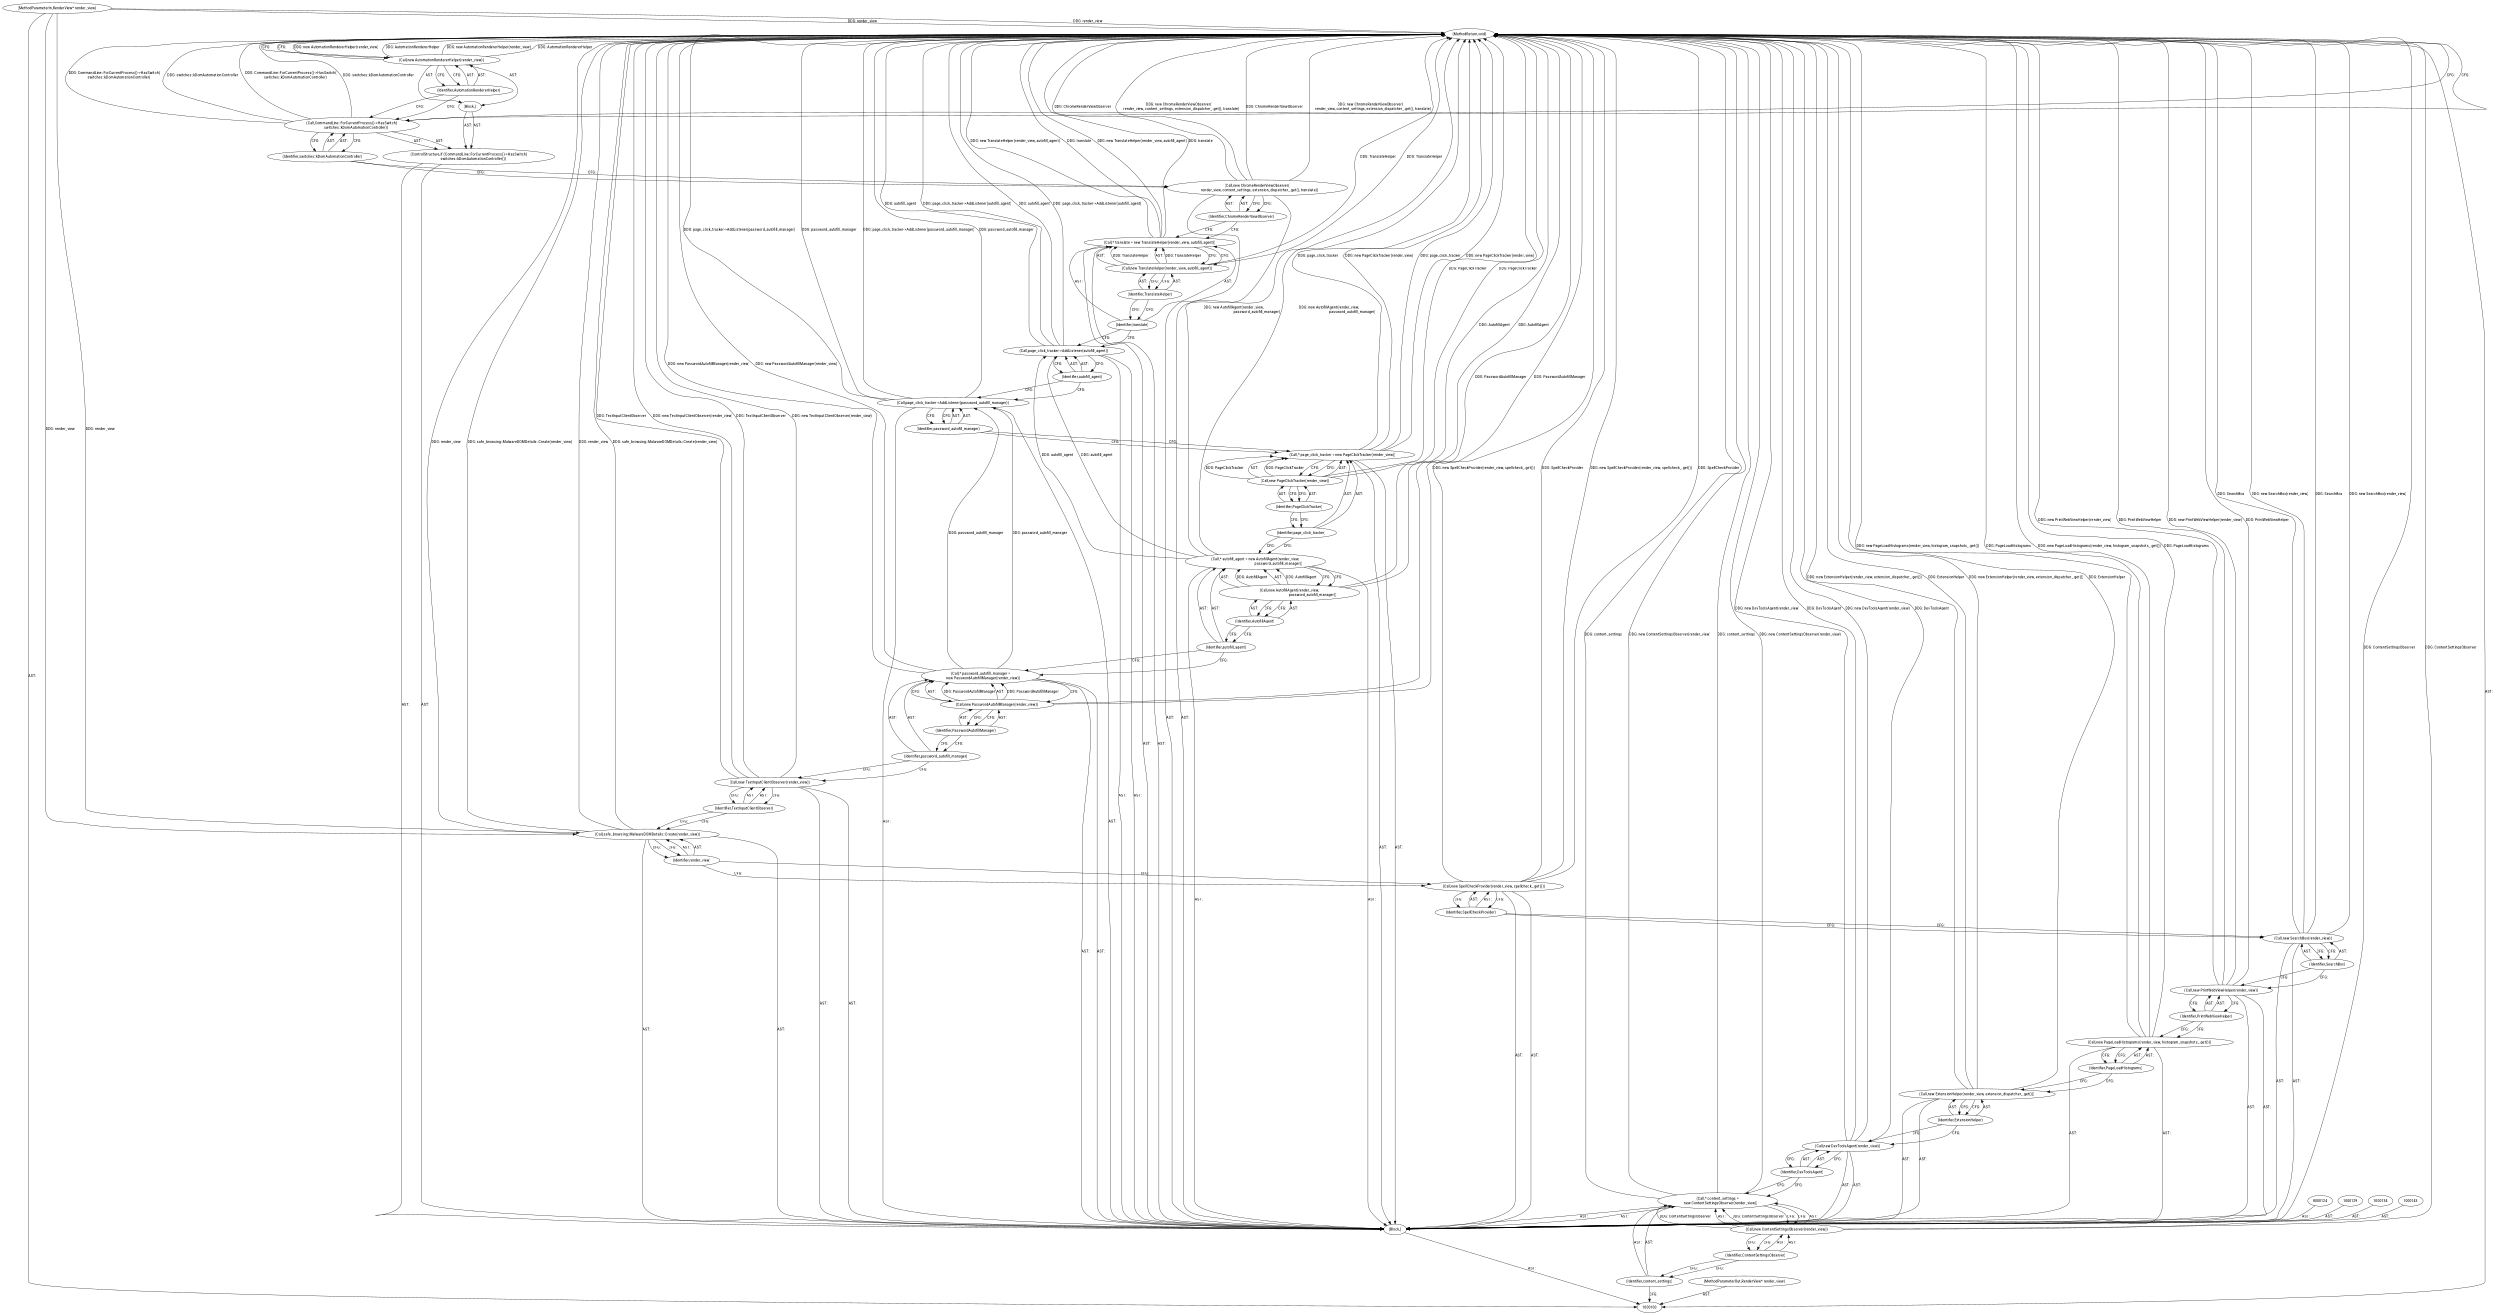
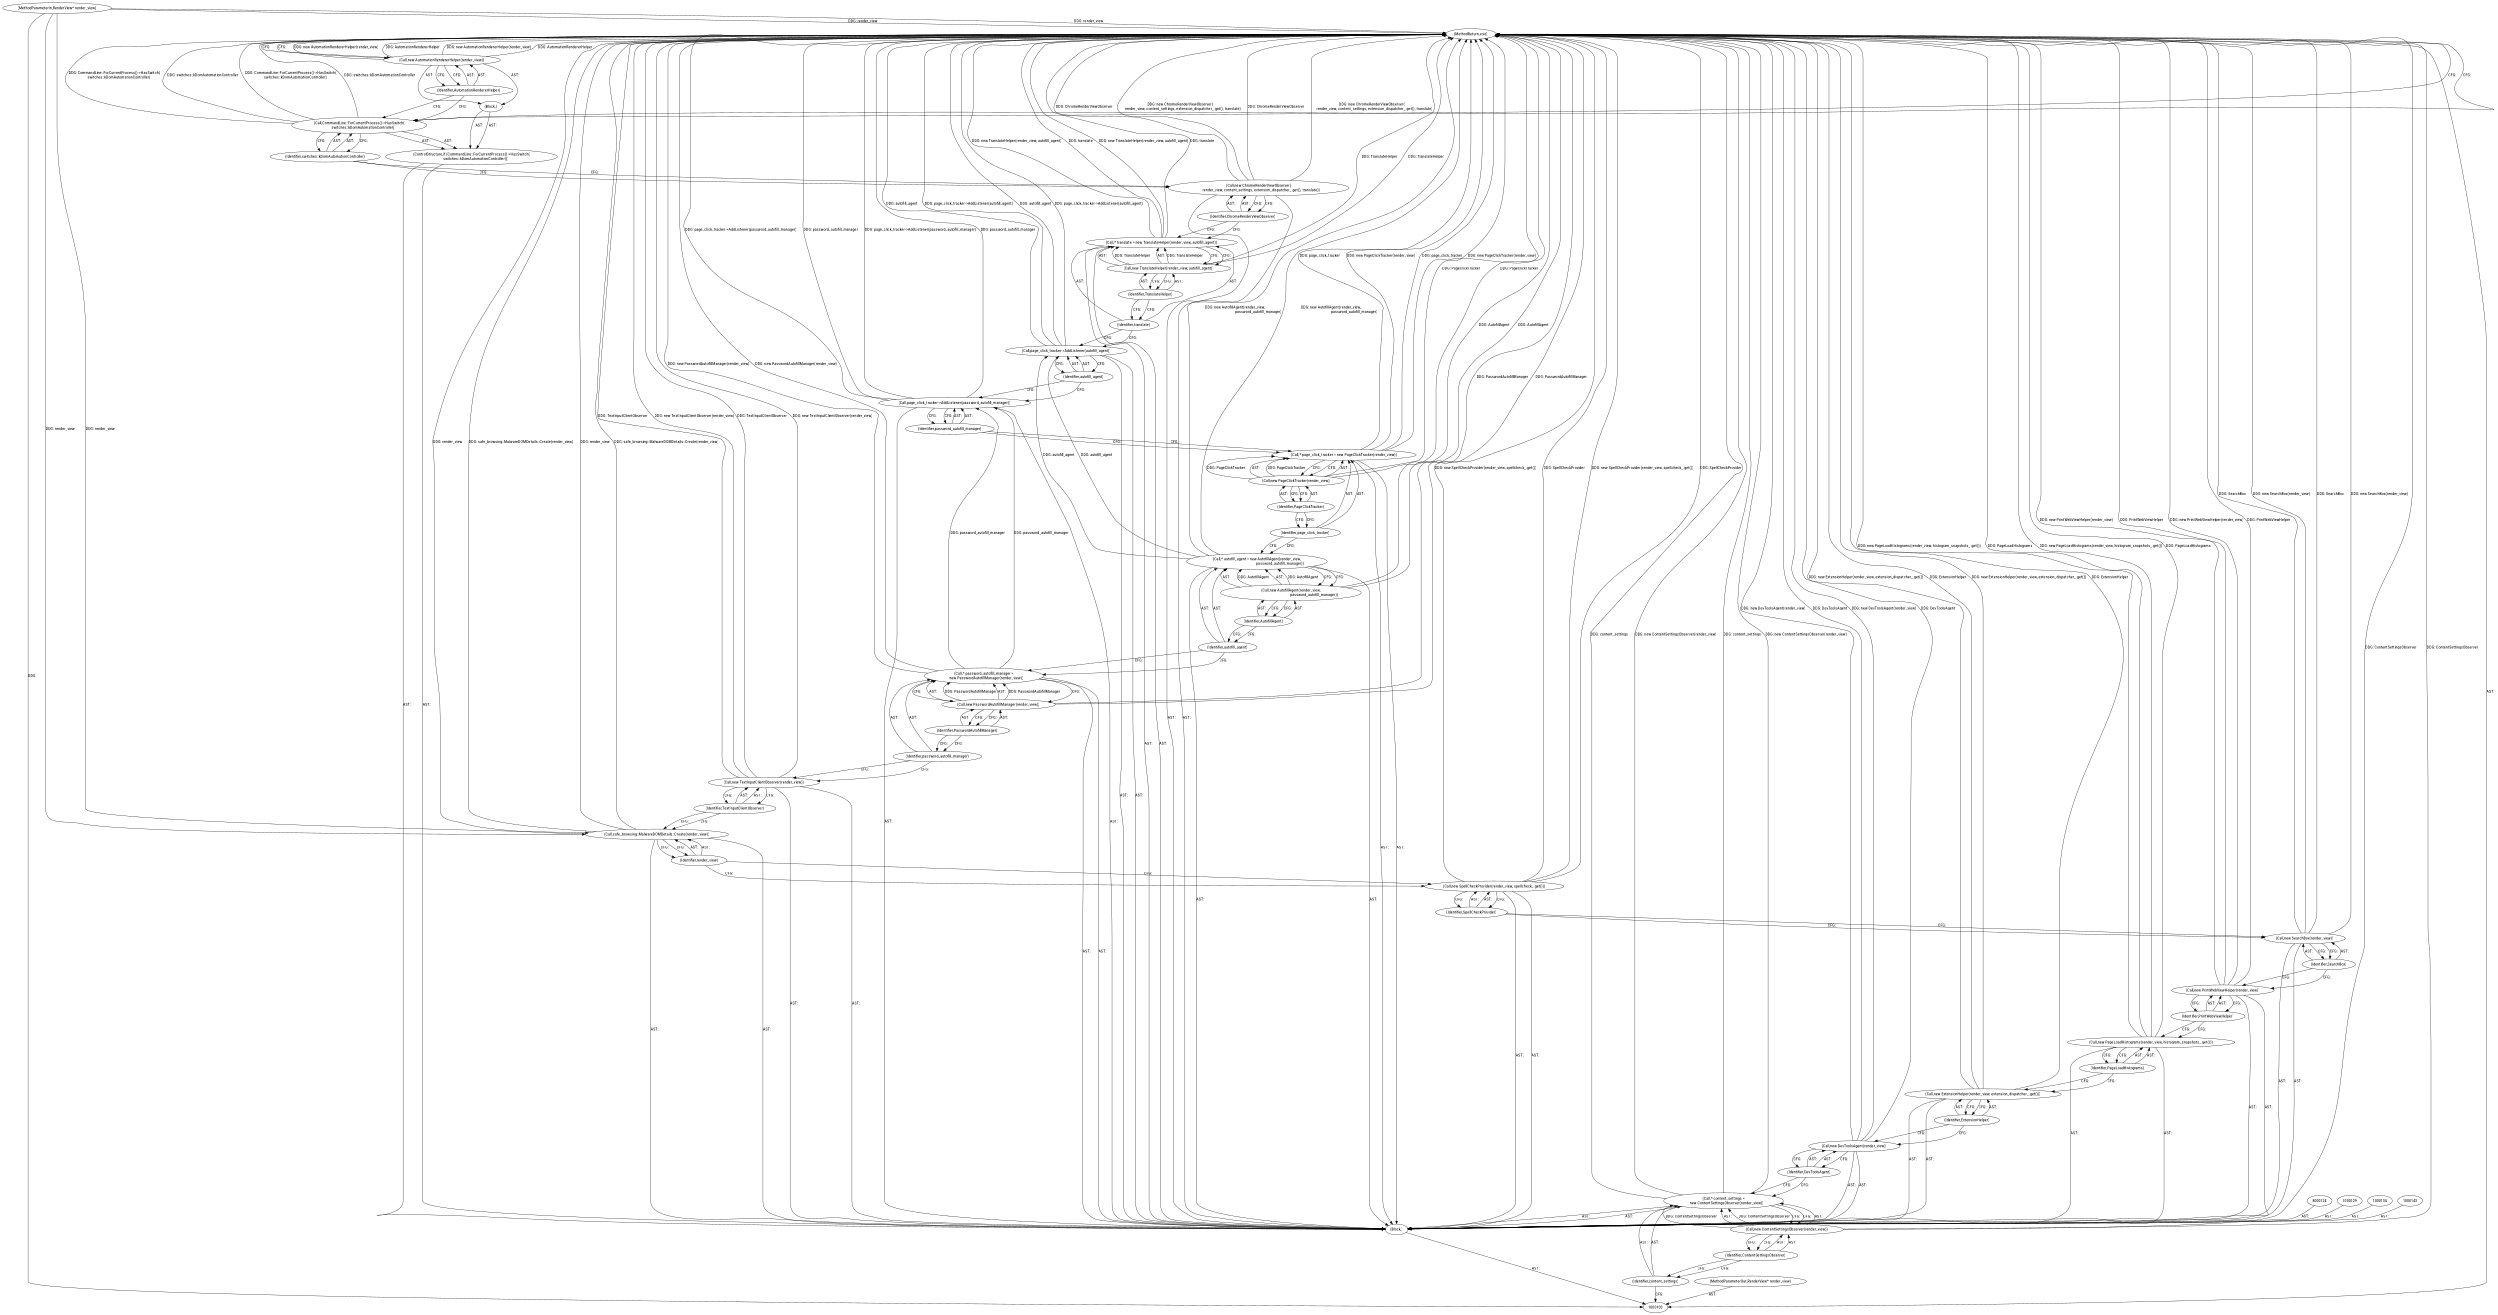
(33, 676) -> (33, 676)
